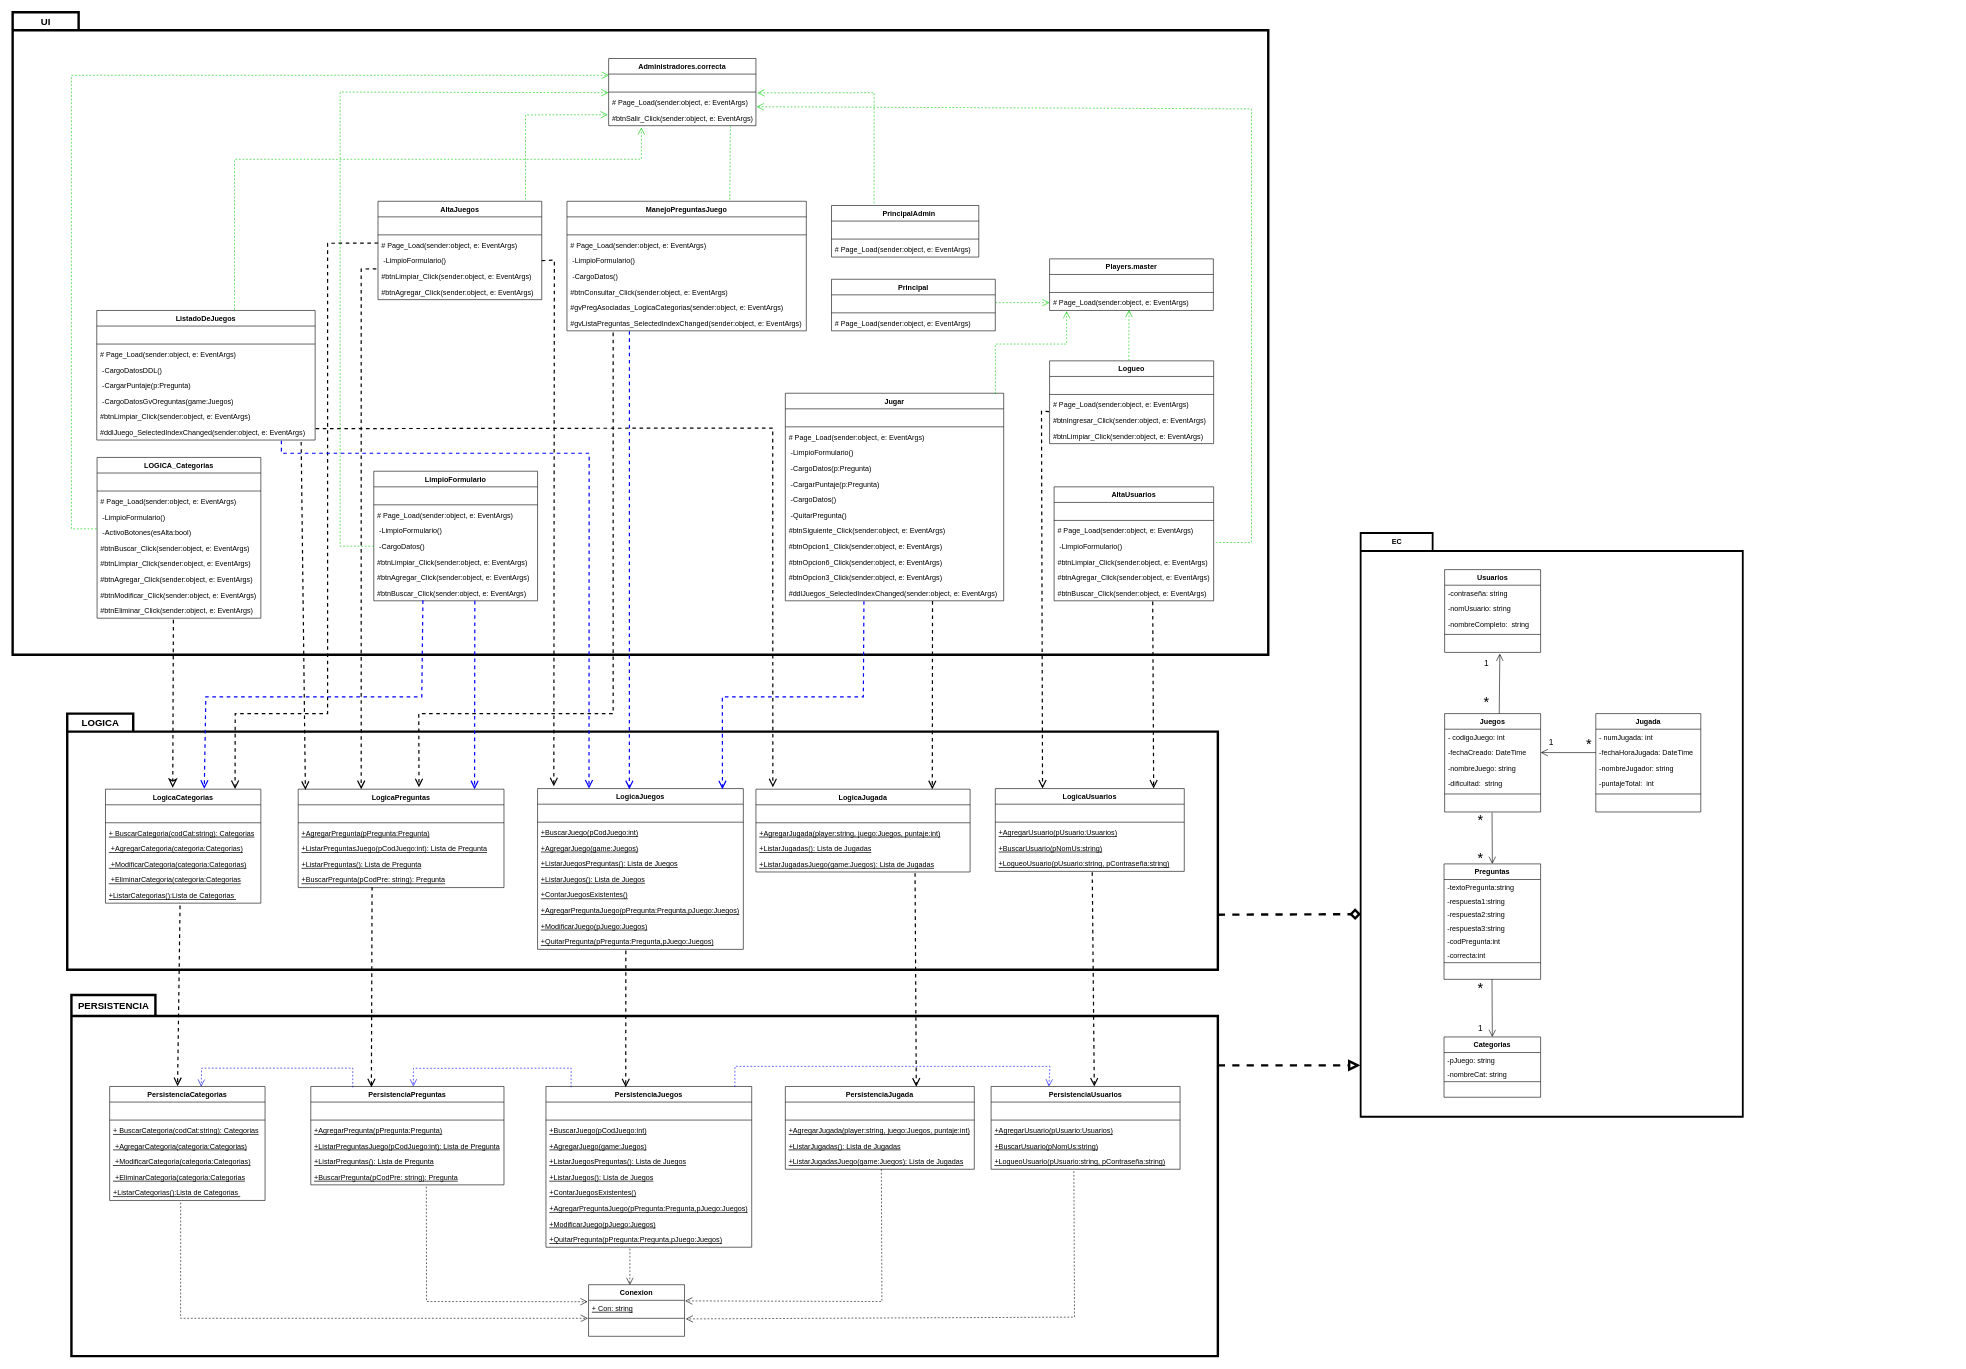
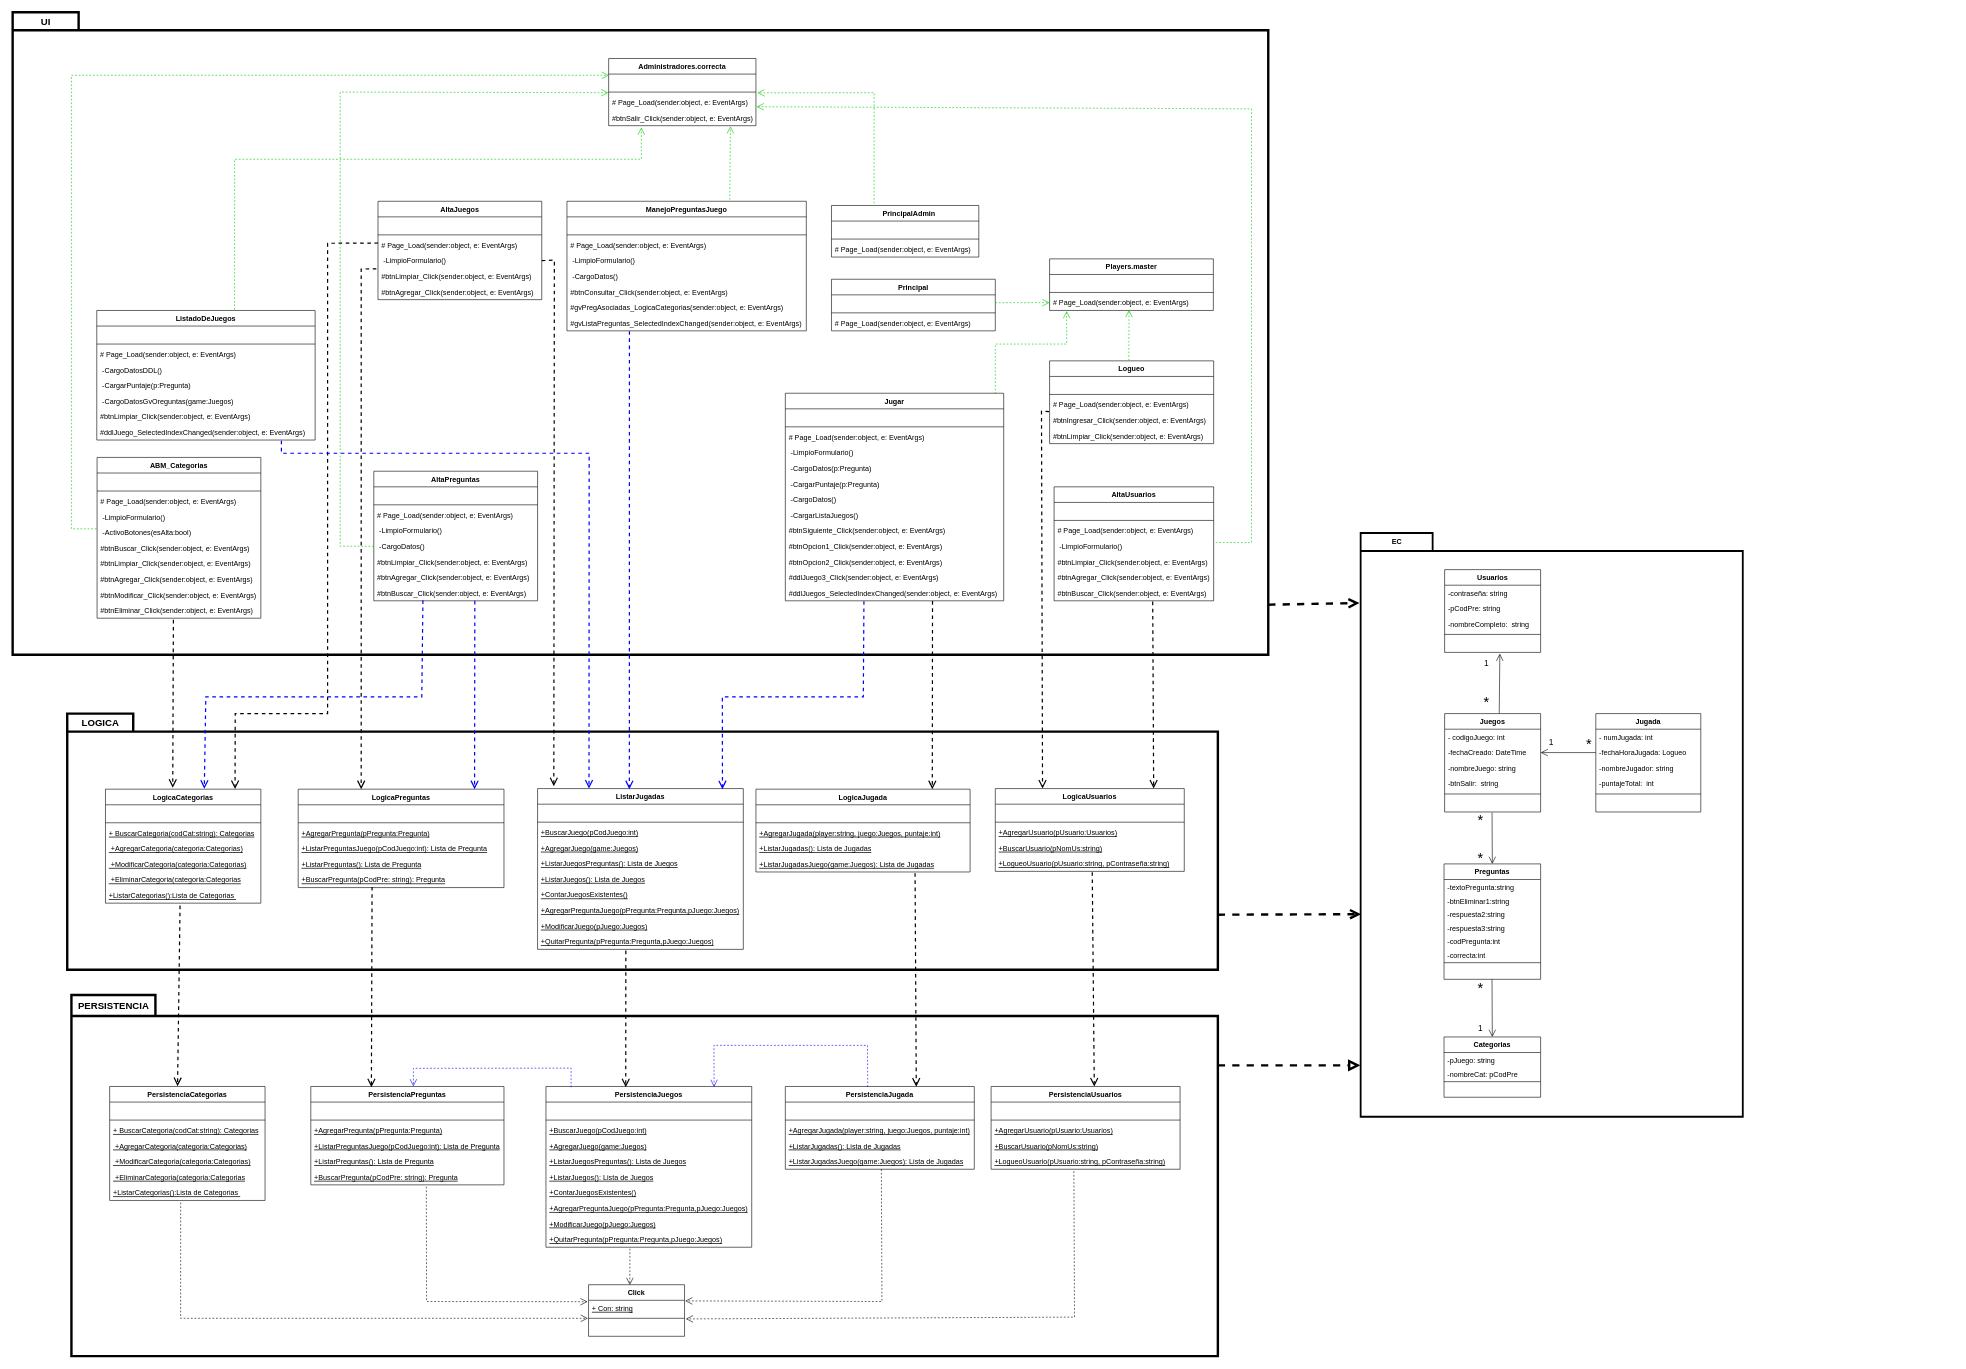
(525, 117) -> none
(730, 130) -> (730, 131)
(722, 428) -> none
(178, 466) -> (178, 466)
(455, 479) -> (455, 479)
(822, 515) -> (828, 515)
(874, 562) -> (874, 562)
(874, 578) -> (872, 578)
(303, 584) -> none
none -> (1311, 604)
(1482, 609) -> (1477, 609)
(613, 655) -> none
(1649, 753) -> (1646, 753)
(172, 779) -> (172, 779)
(1483, 784) -> (1479, 784)
(640, 797) -> (640, 797)
(1482, 901) -> (1483, 901)
(1350, 914) -> (1352, 914)
none -> (811, 1046)
(893, 1067) -> none
(276, 1068) -> none
(1481, 1074) -> (1484, 1074)
(636, 1293) -> (636, 1293)
